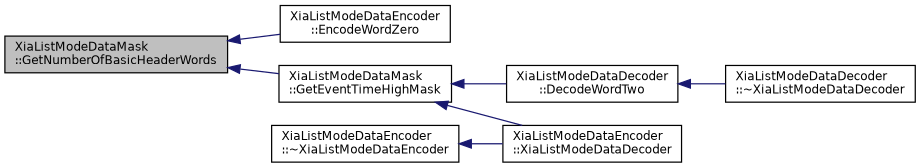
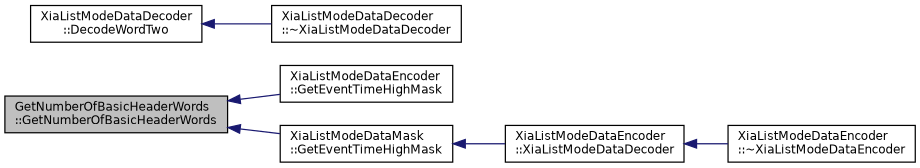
(365, 24) -> (366, 84)
(116, 54) -> (116, 114)
(485, 84) -> none
(487, 144) -> (712, 144)
